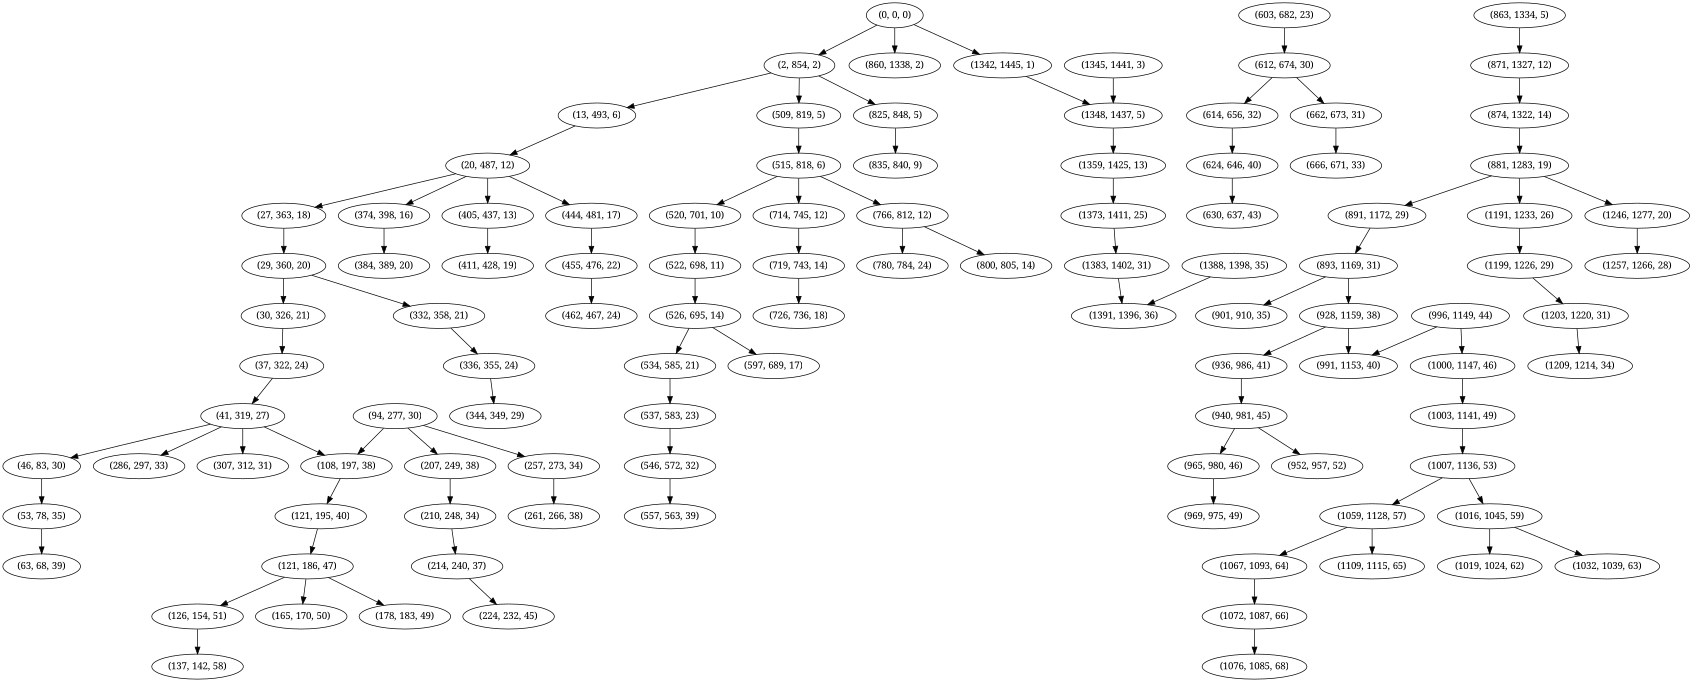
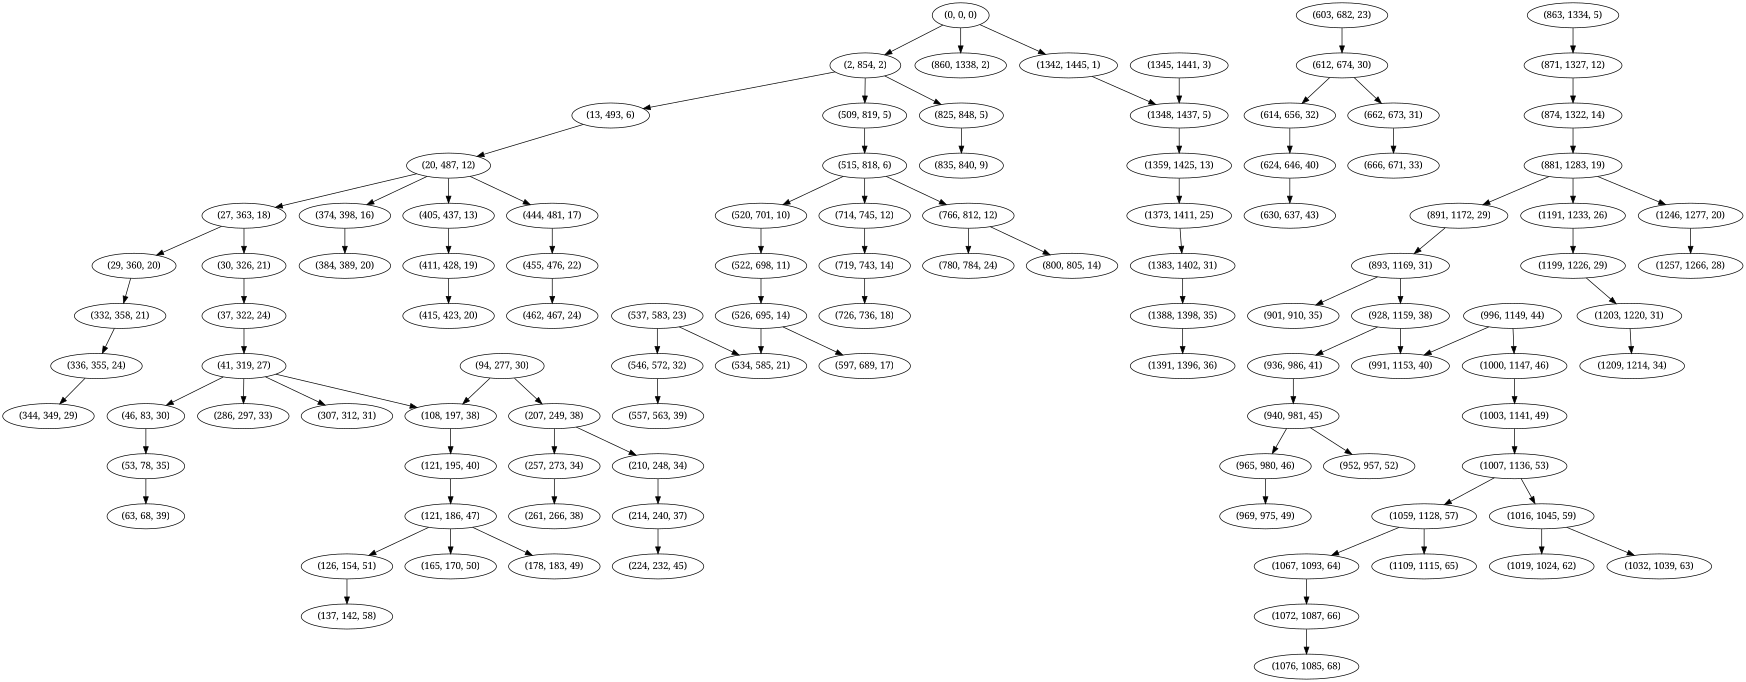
(284, 287) -> (244, 237)
(1120, 287) -> (1183, 287)
none -> (449, 316)
(670, 388) -> (706, 339)
(471, 440) -> (554, 438)
